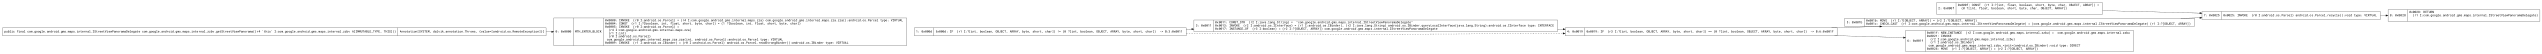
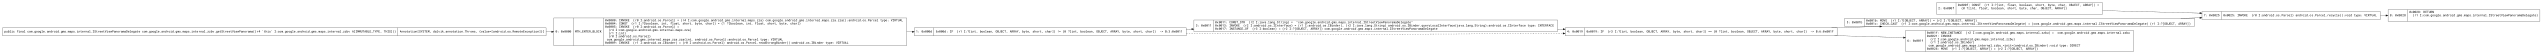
none -> (909, 32)
